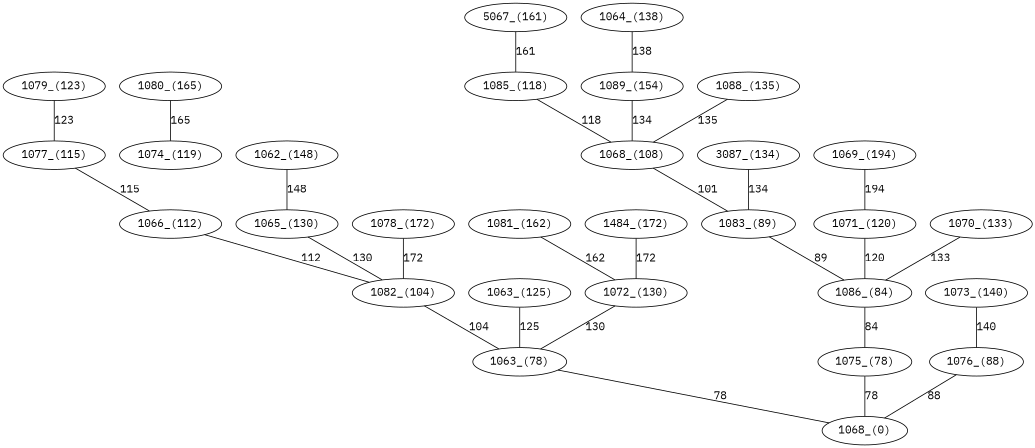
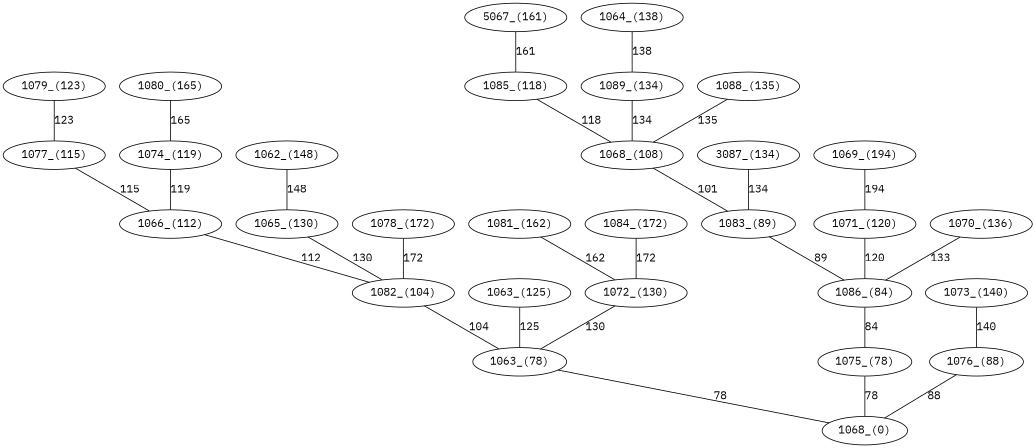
(632, 86) -> (632, 86)
none -> (171, 190)
(636, 224) -> (636, 224)
(981, 224) -> (981, 224)
